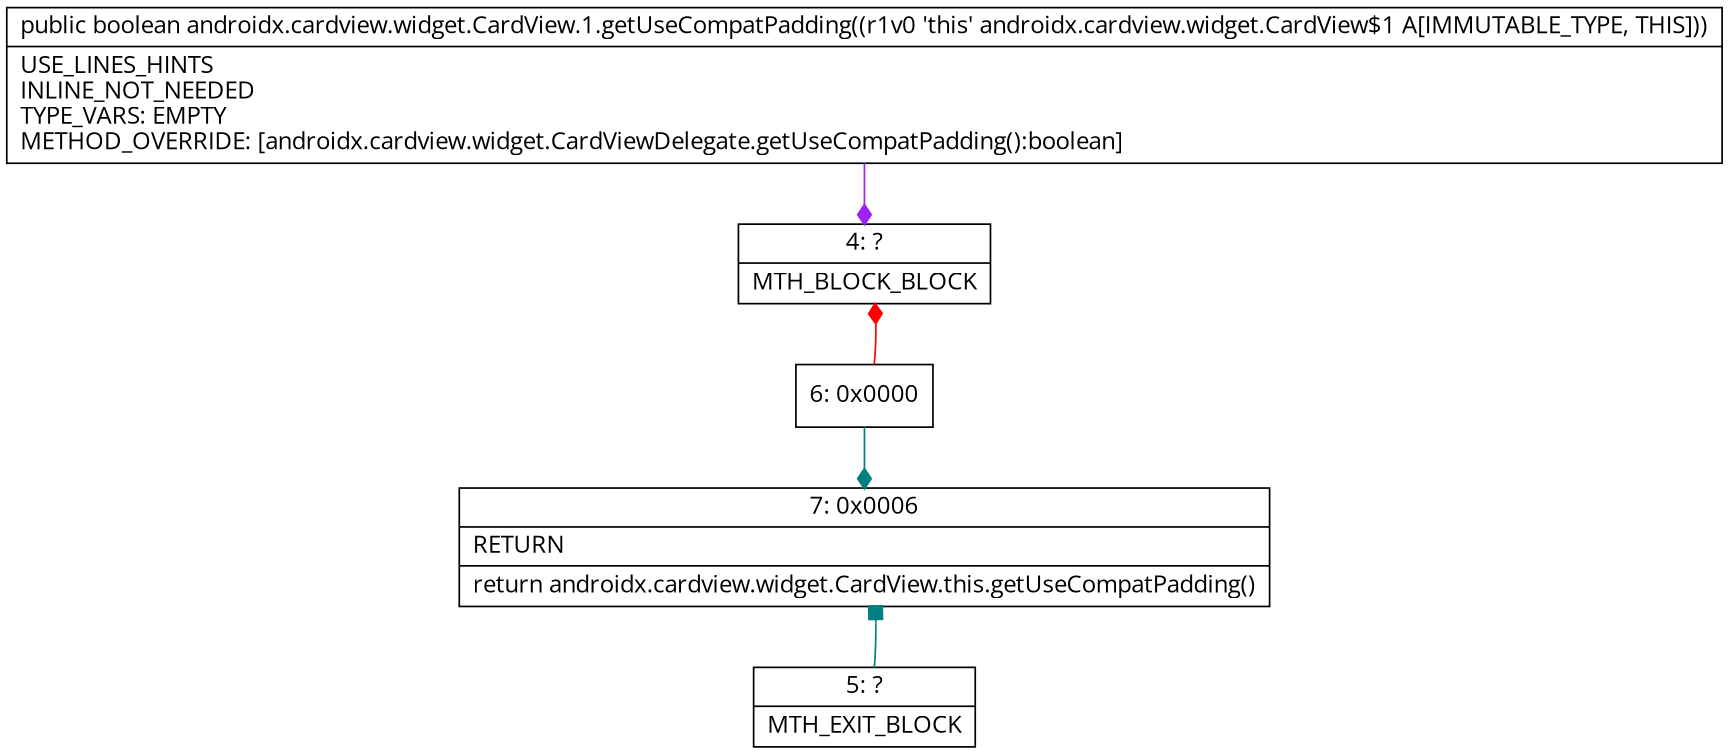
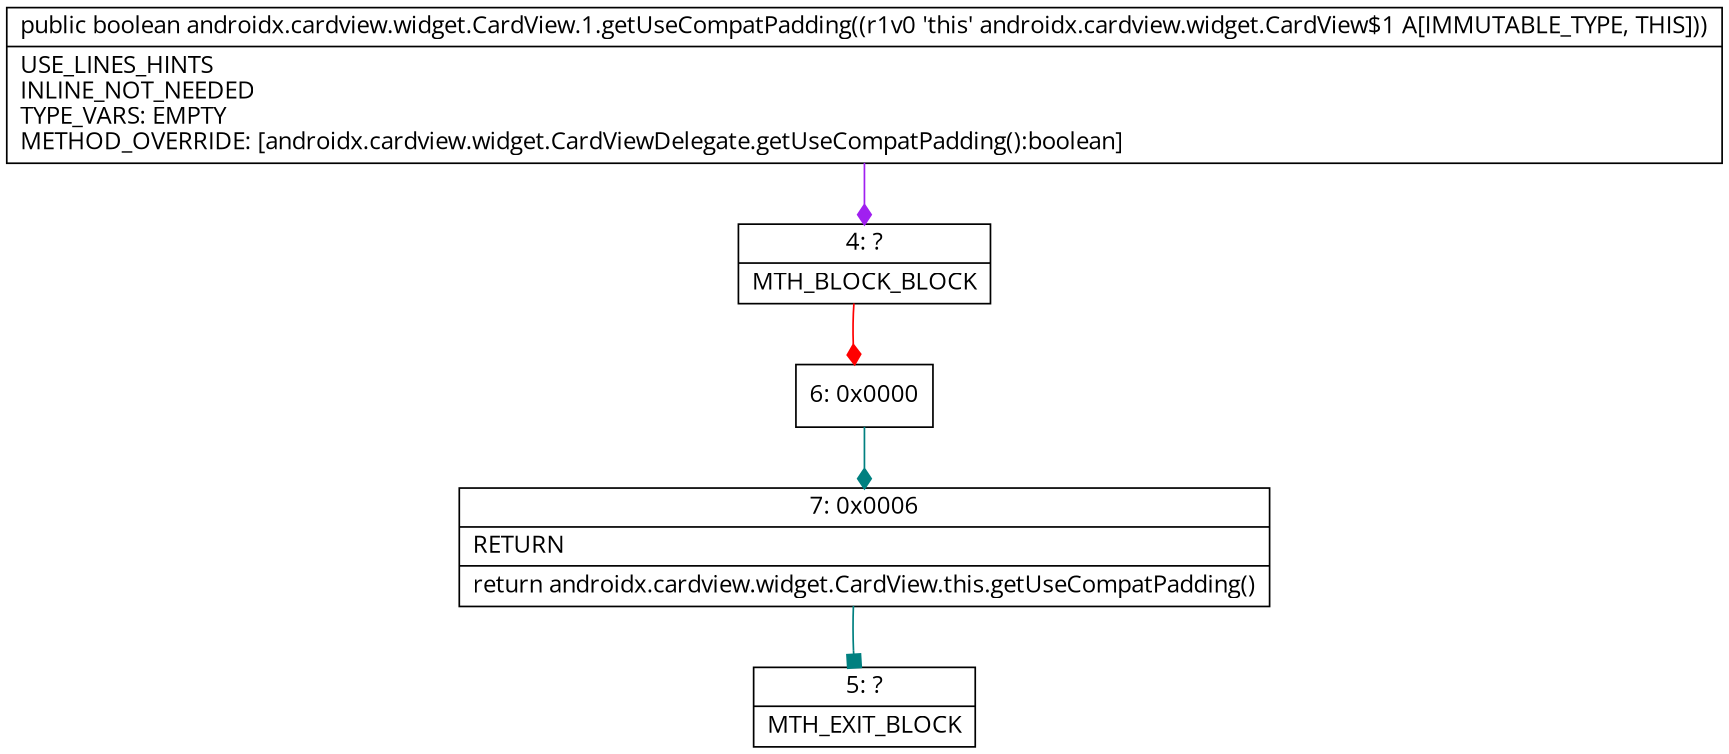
(876, 344) -> (853, 324)
(876, 645) -> (853, 628)
